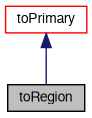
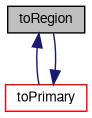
none -> (37, 66)
